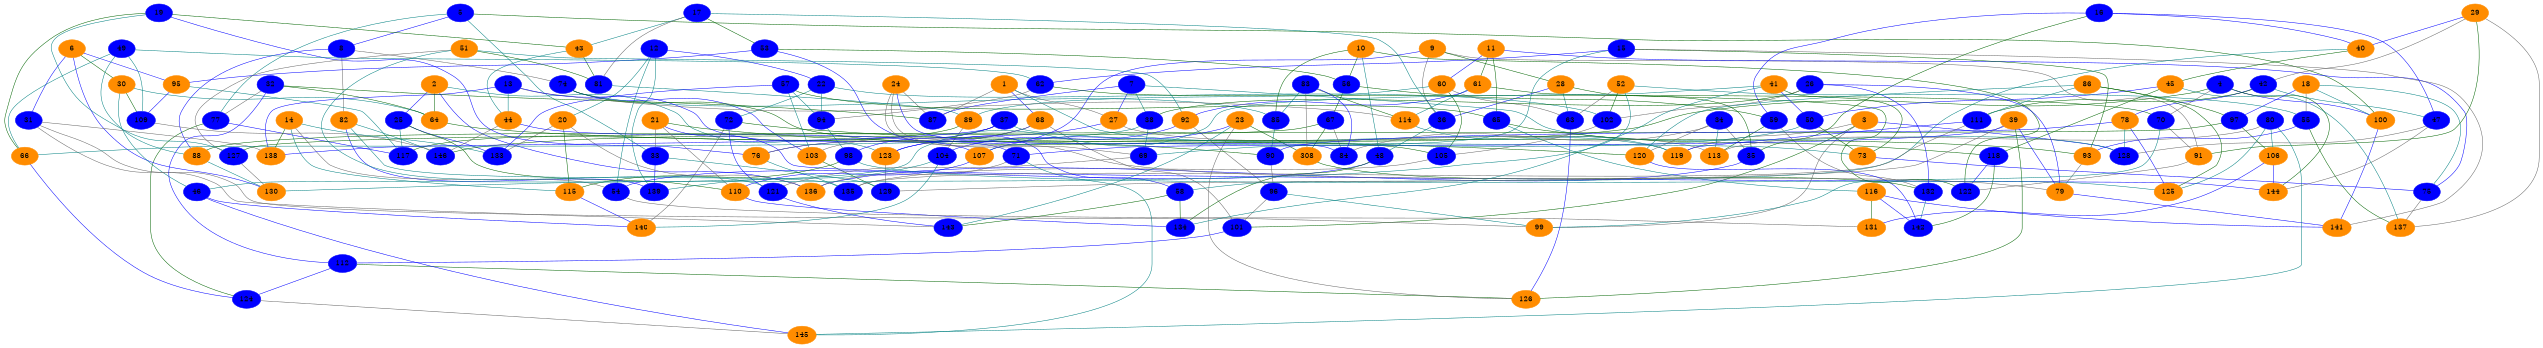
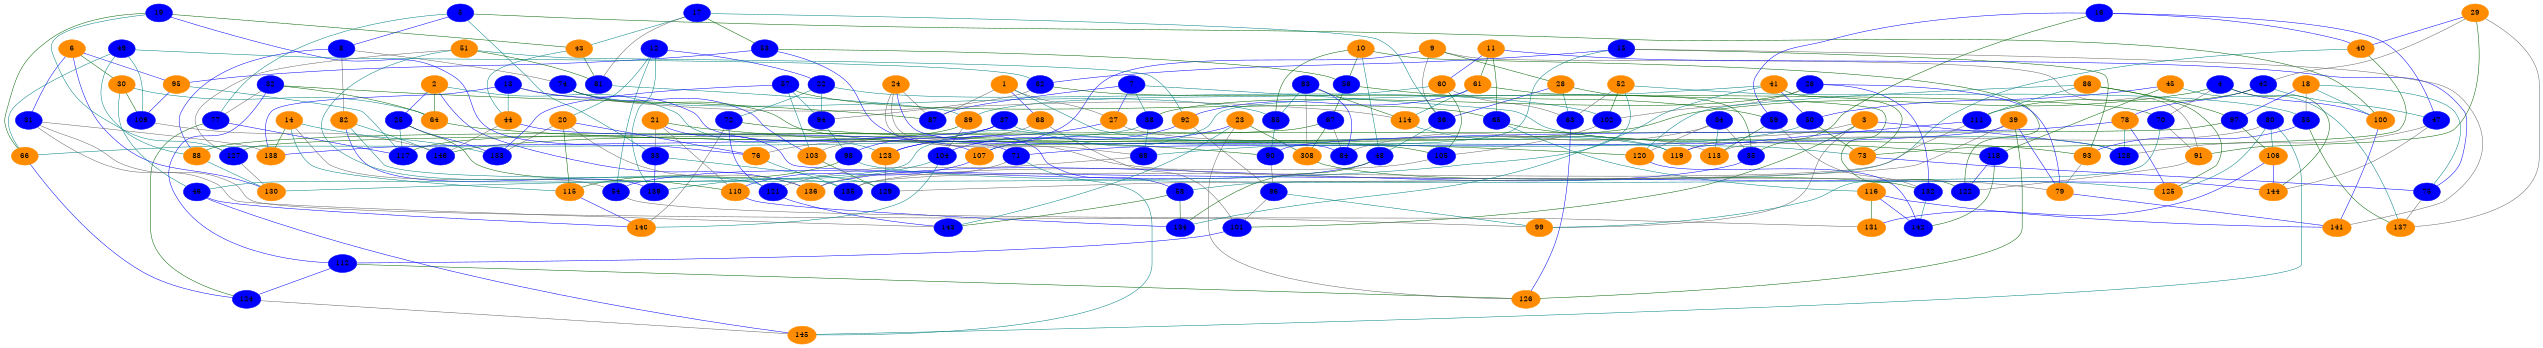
(2281, 61) -> (2167, 145)
(900, 142) -> (660, 138)
